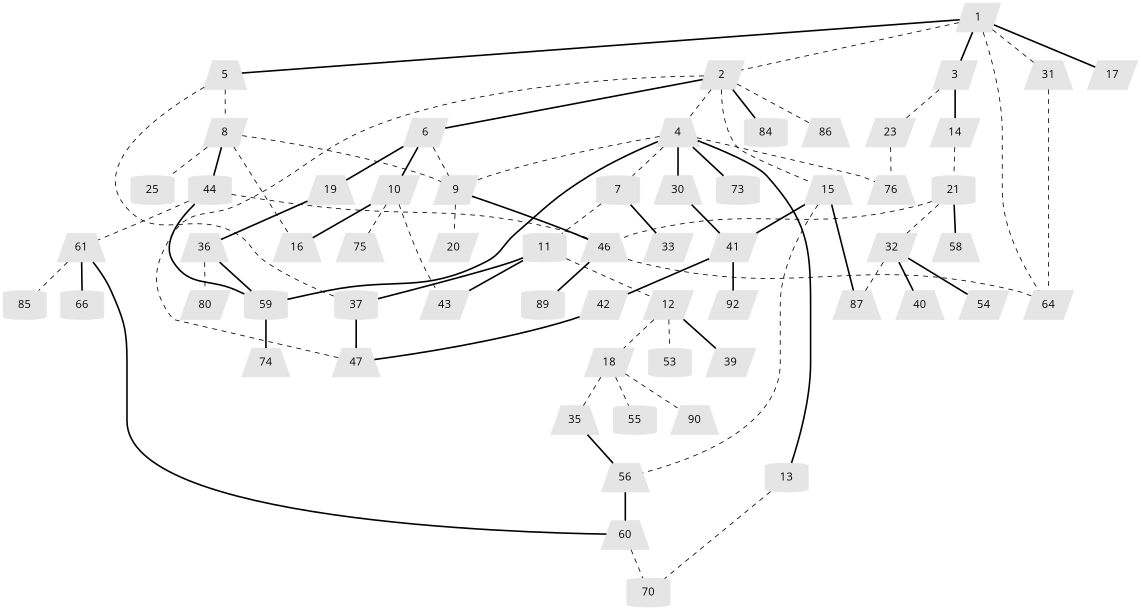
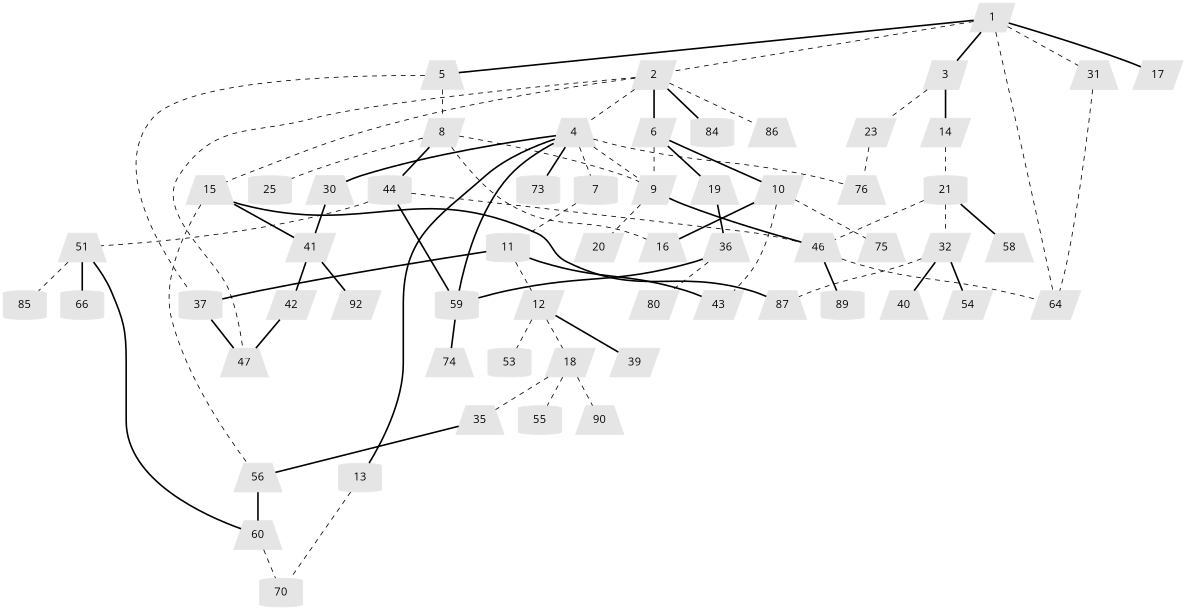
(81, 248) -> (82, 248)
(668, 248) -> none
